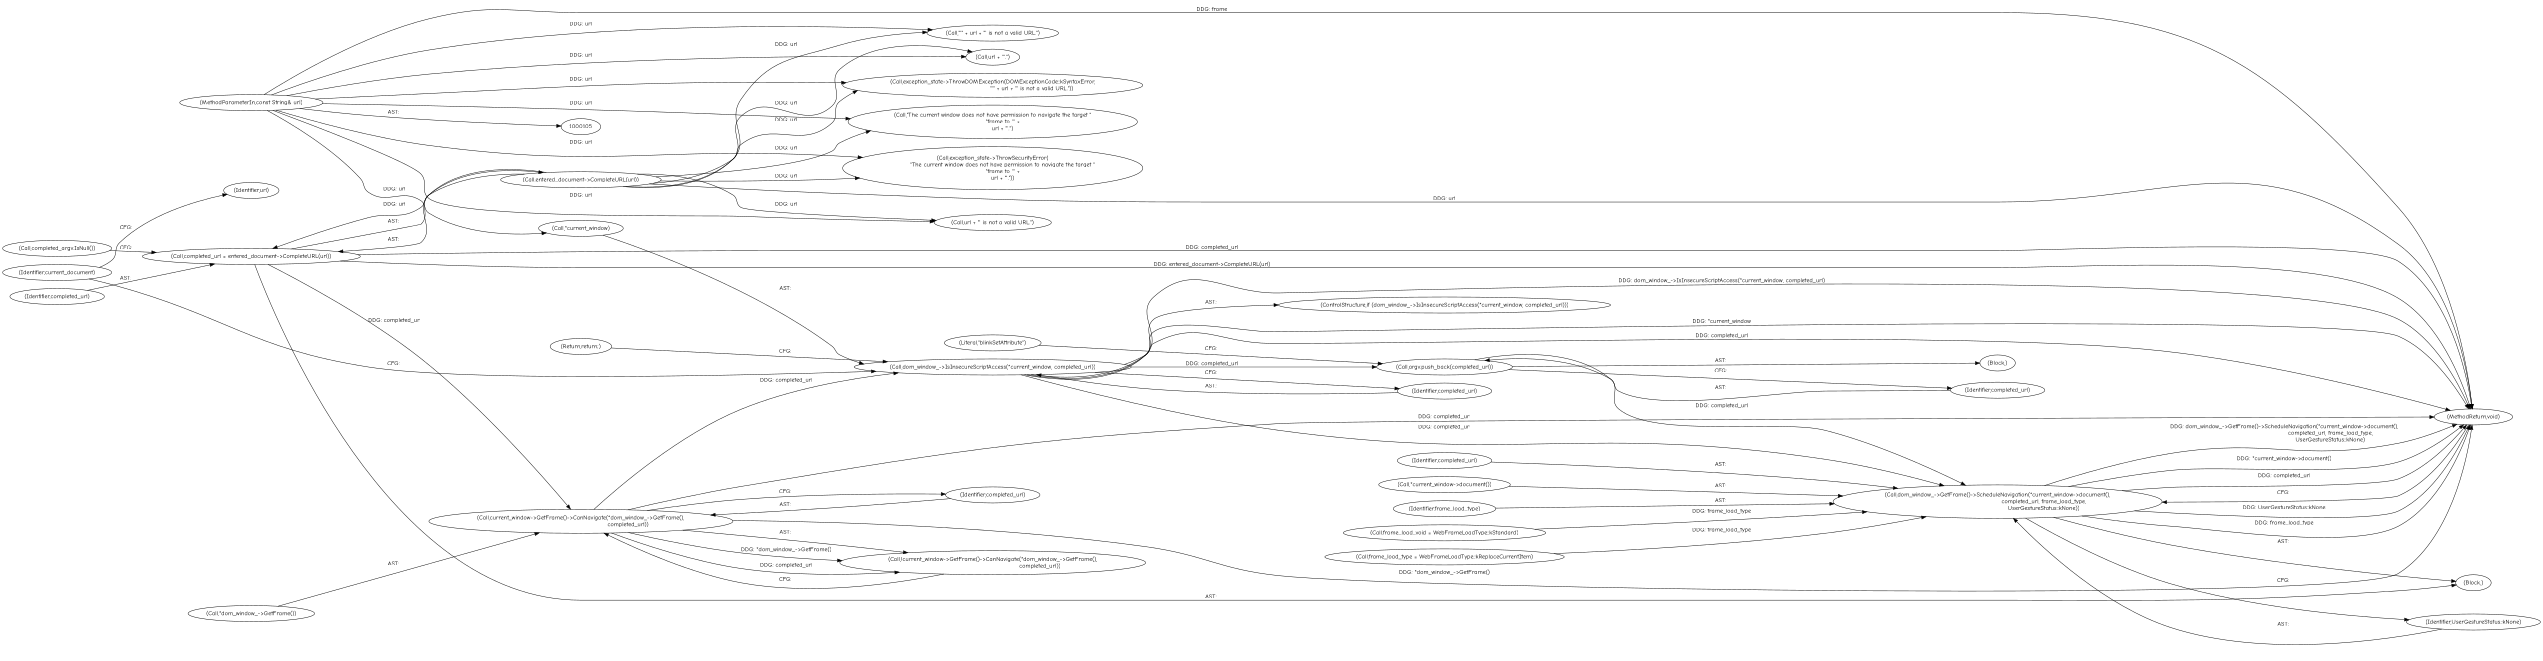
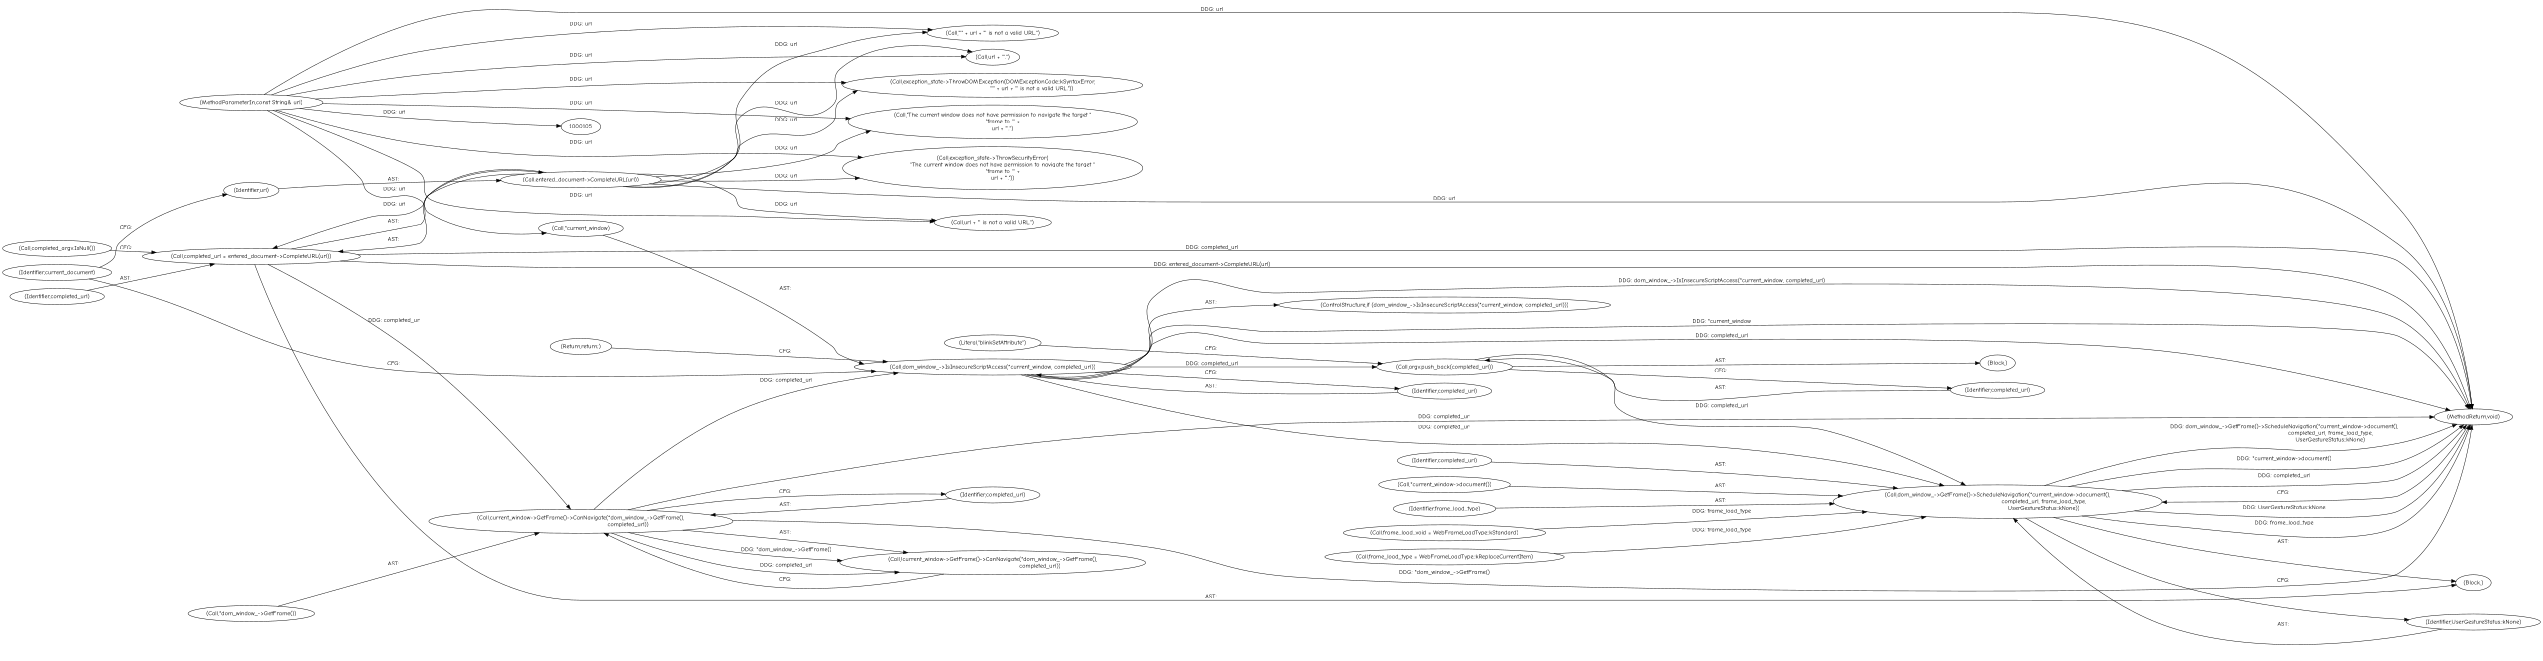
(1212, 9) -> (1212, 9)
(395, 112) -> (395, 112)
none -> (387, 183)
